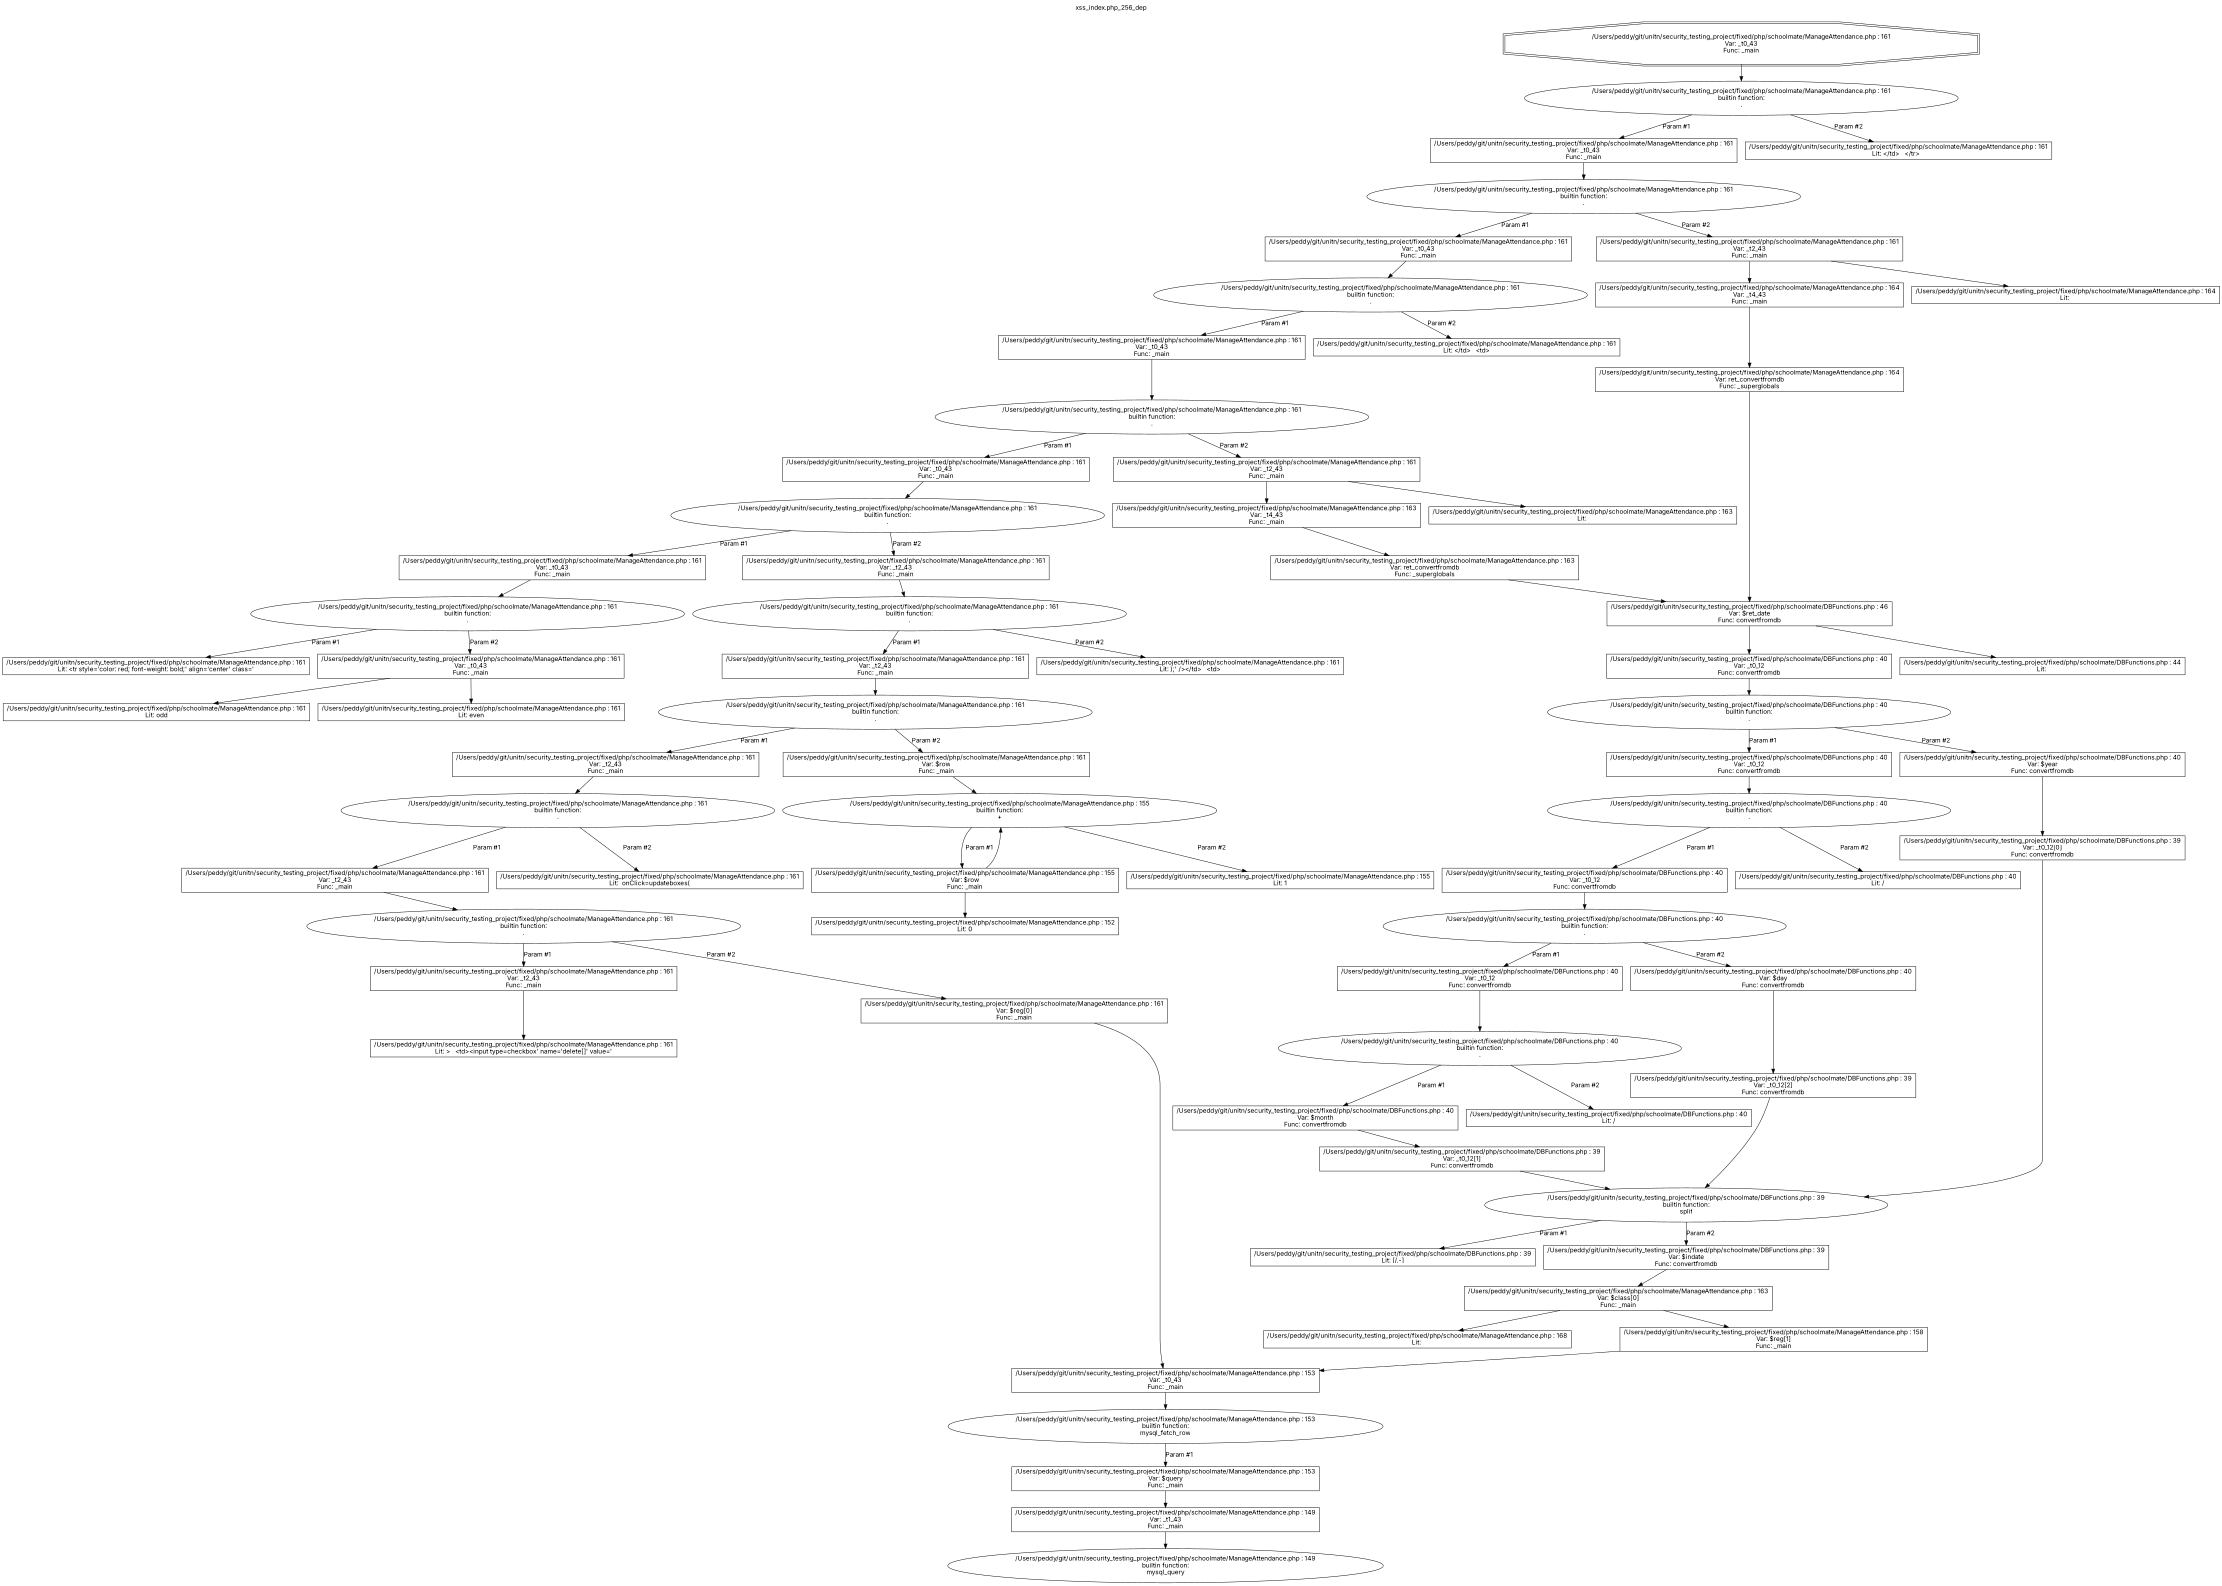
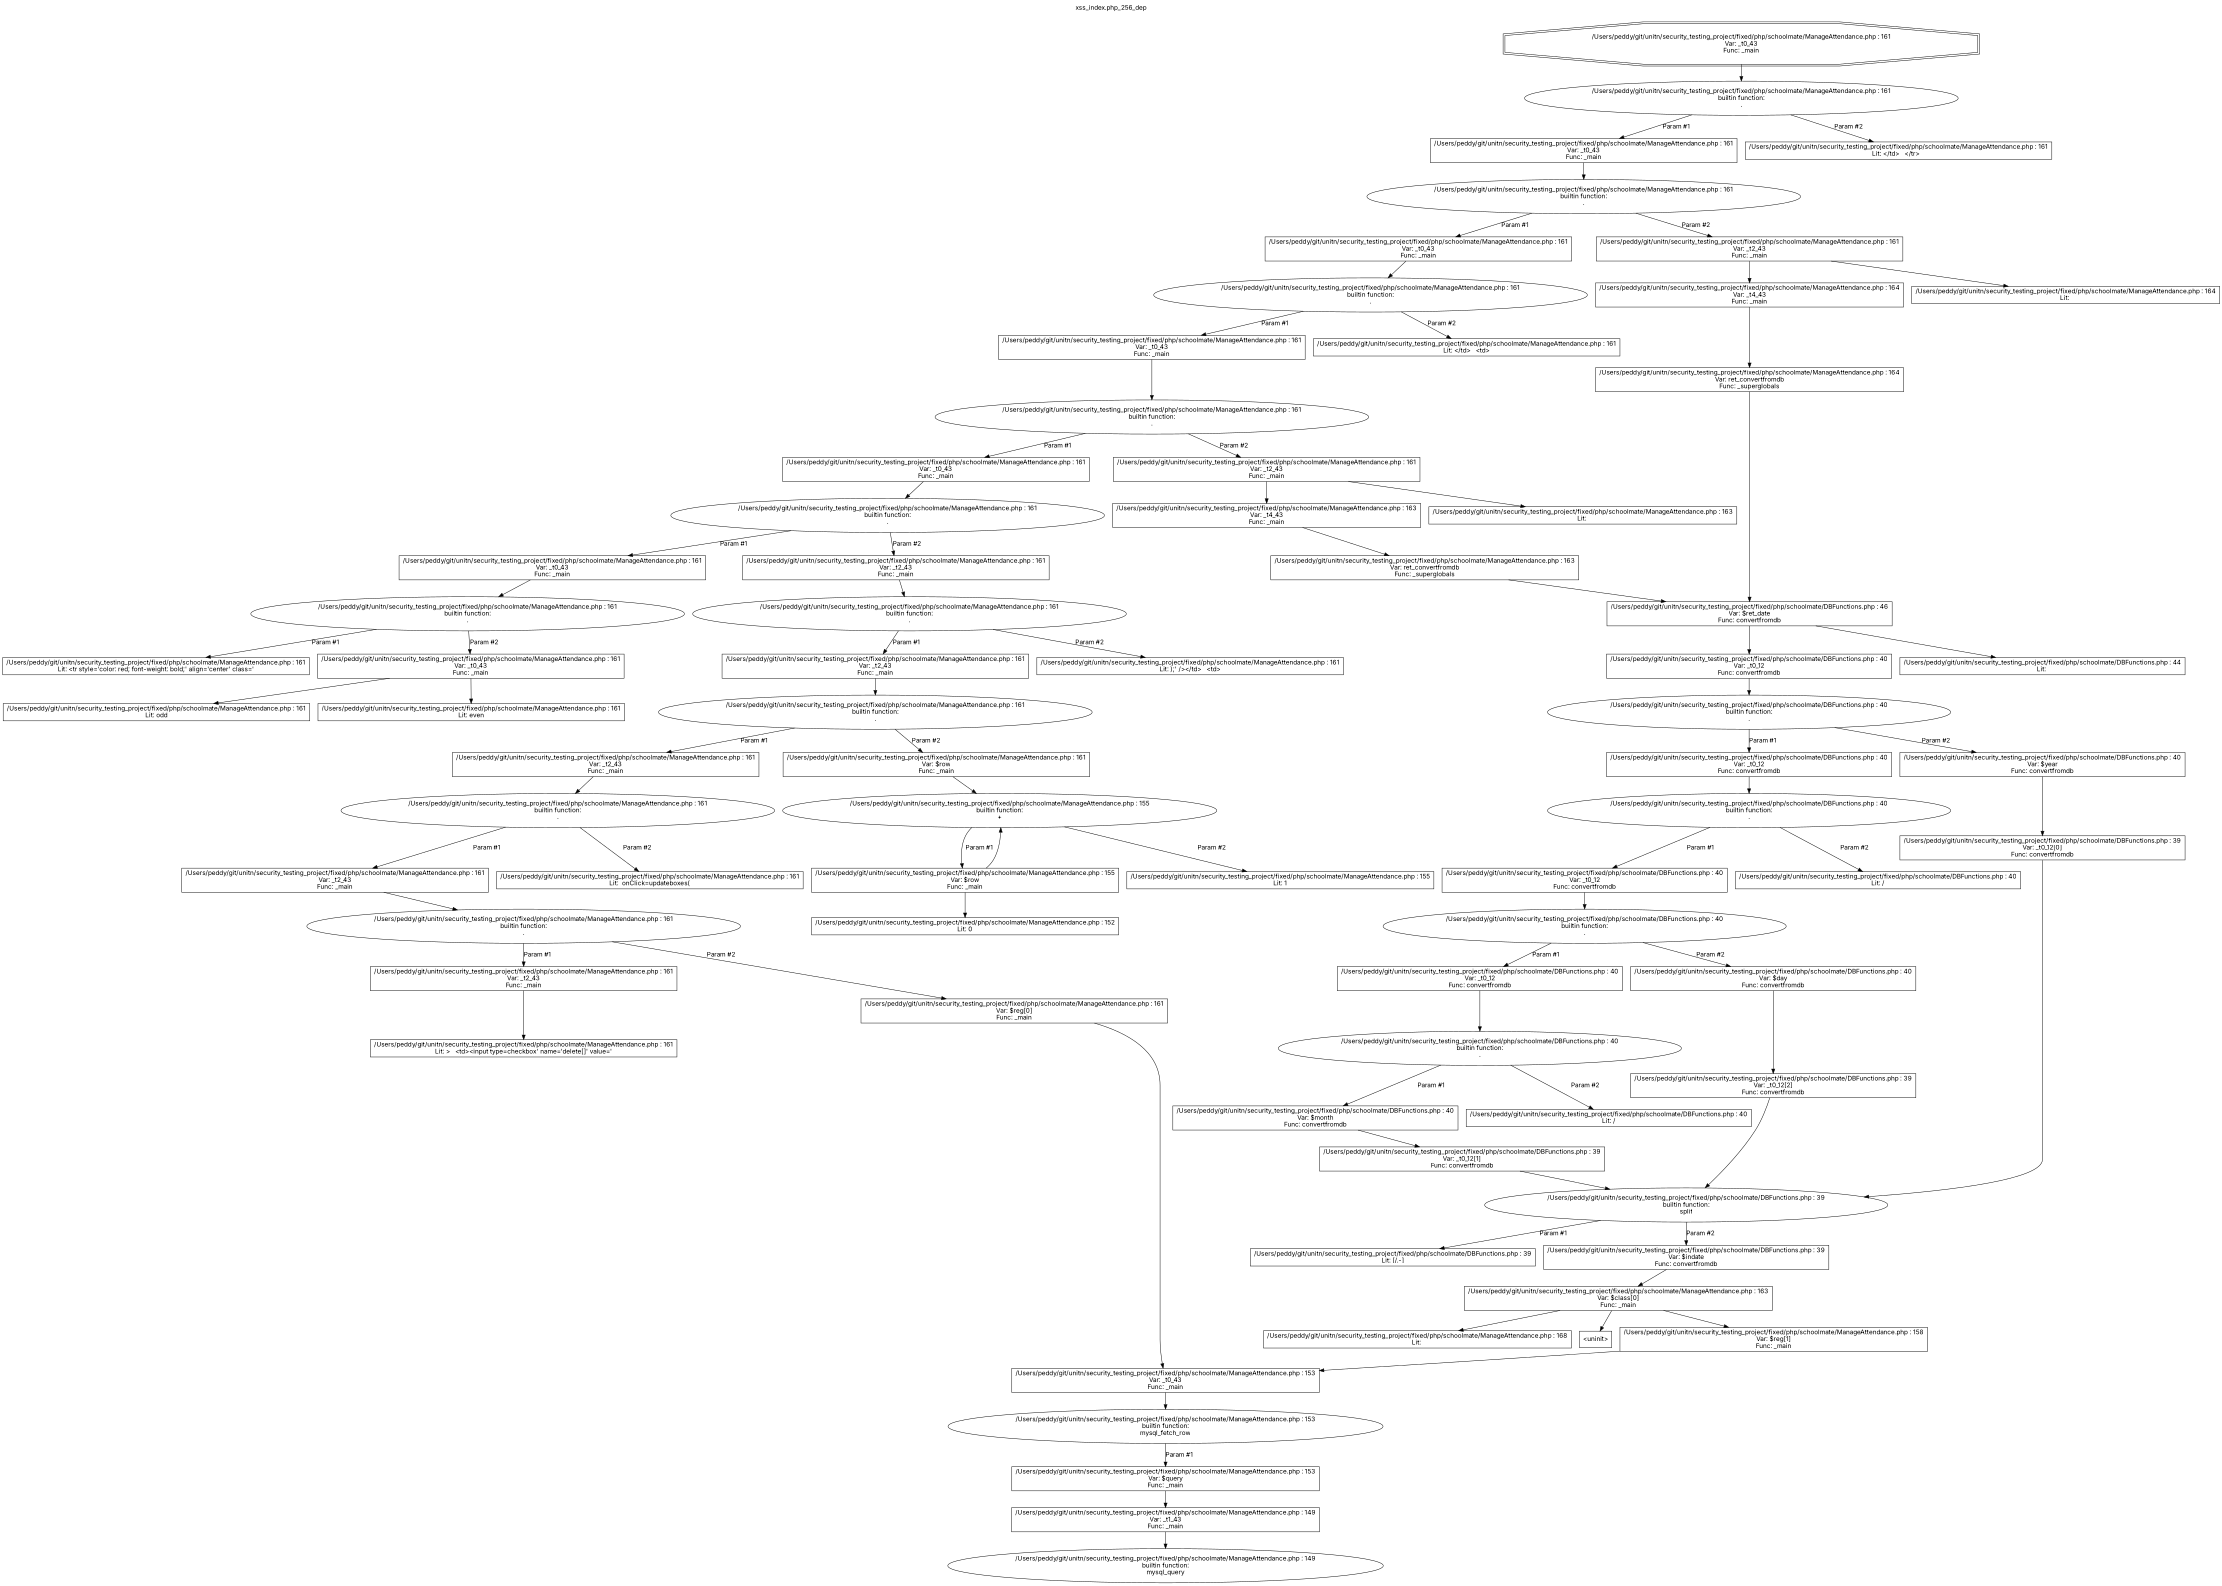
none -> (1596, 1339)
